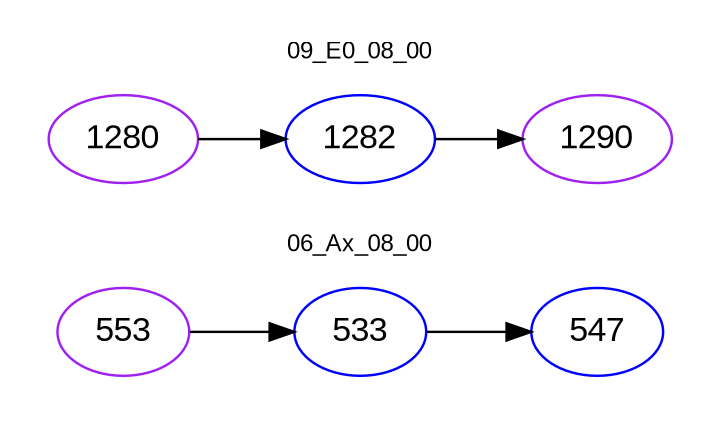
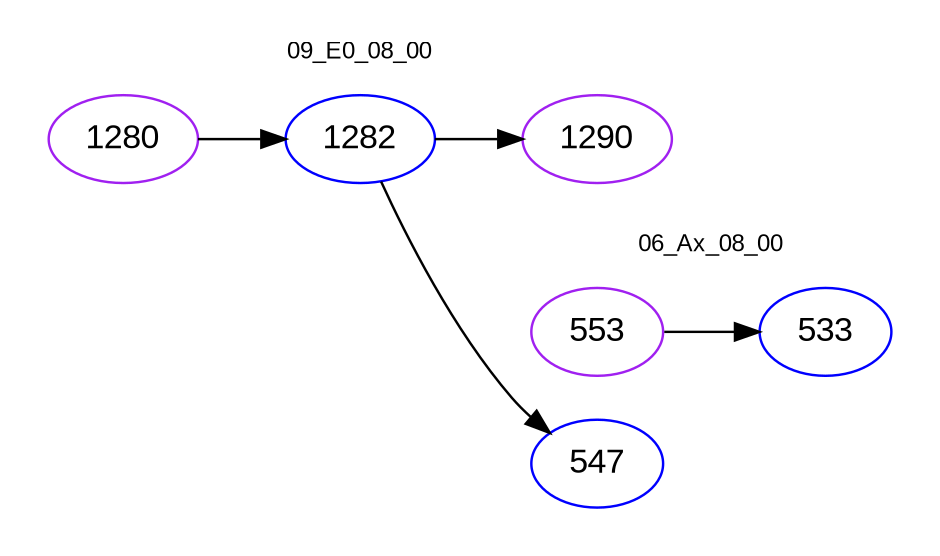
(467, 332) -> (446, 306)
